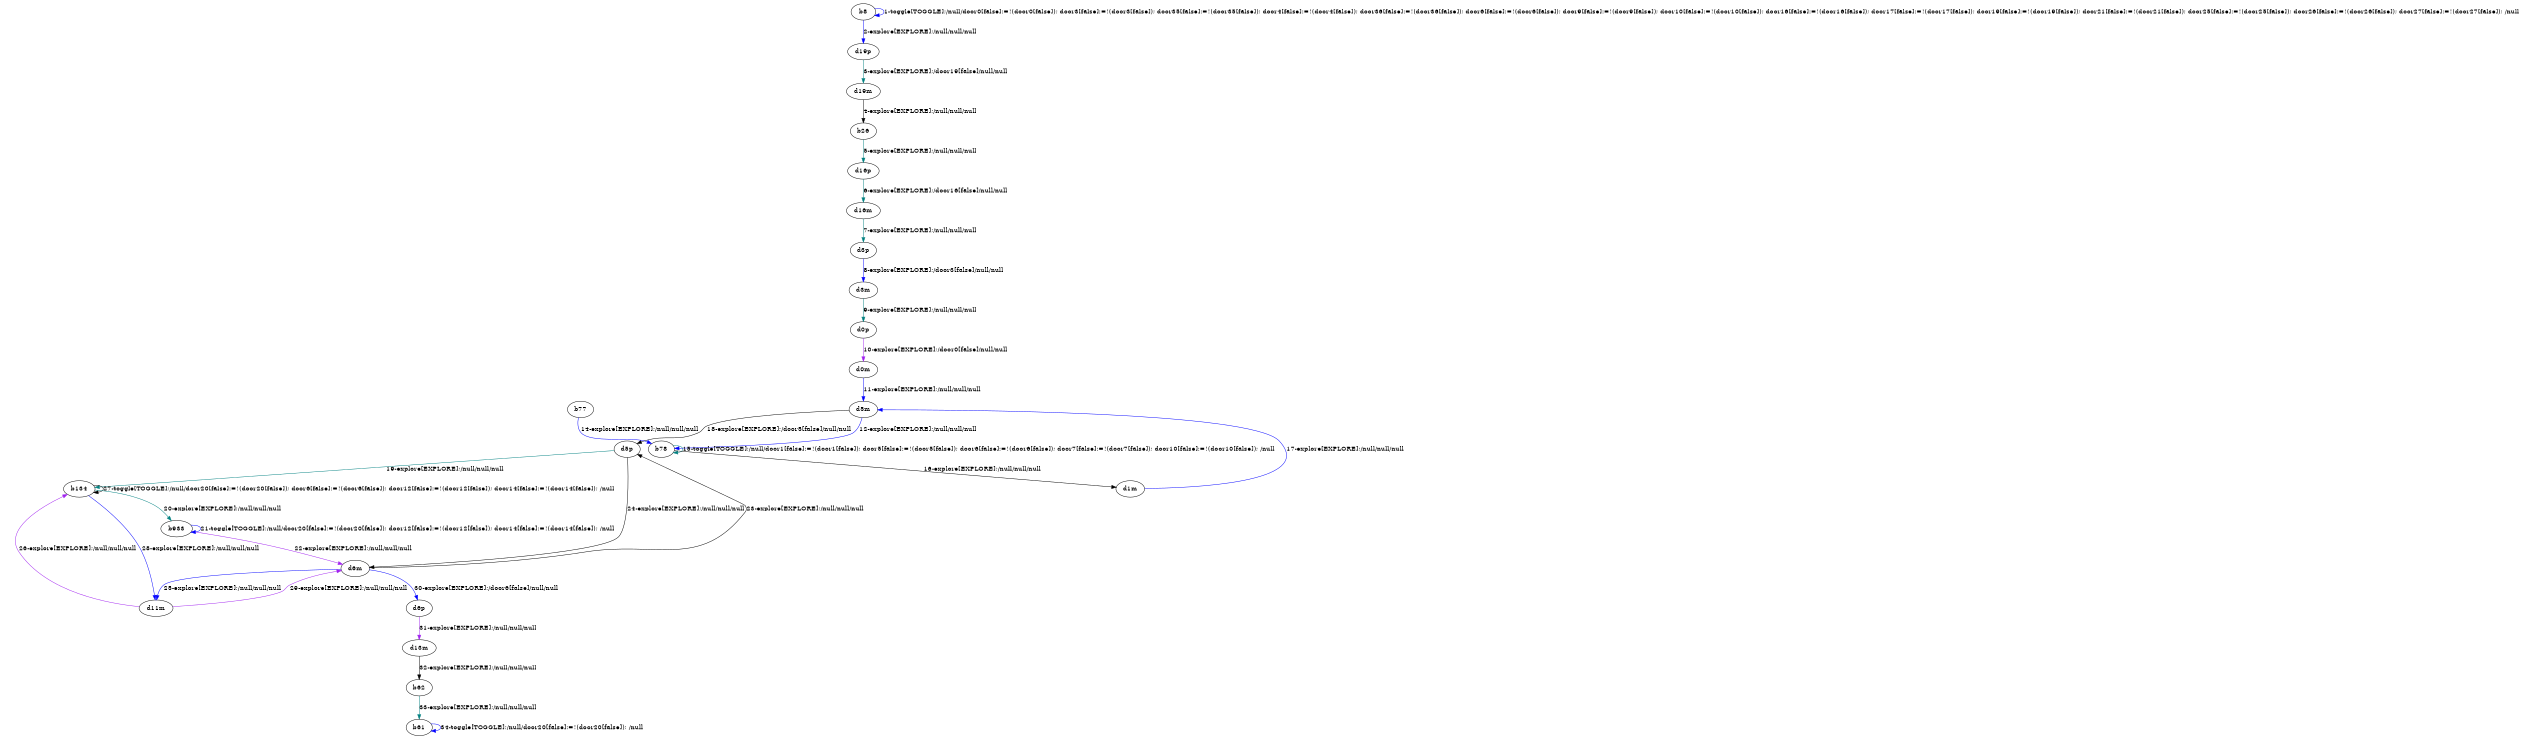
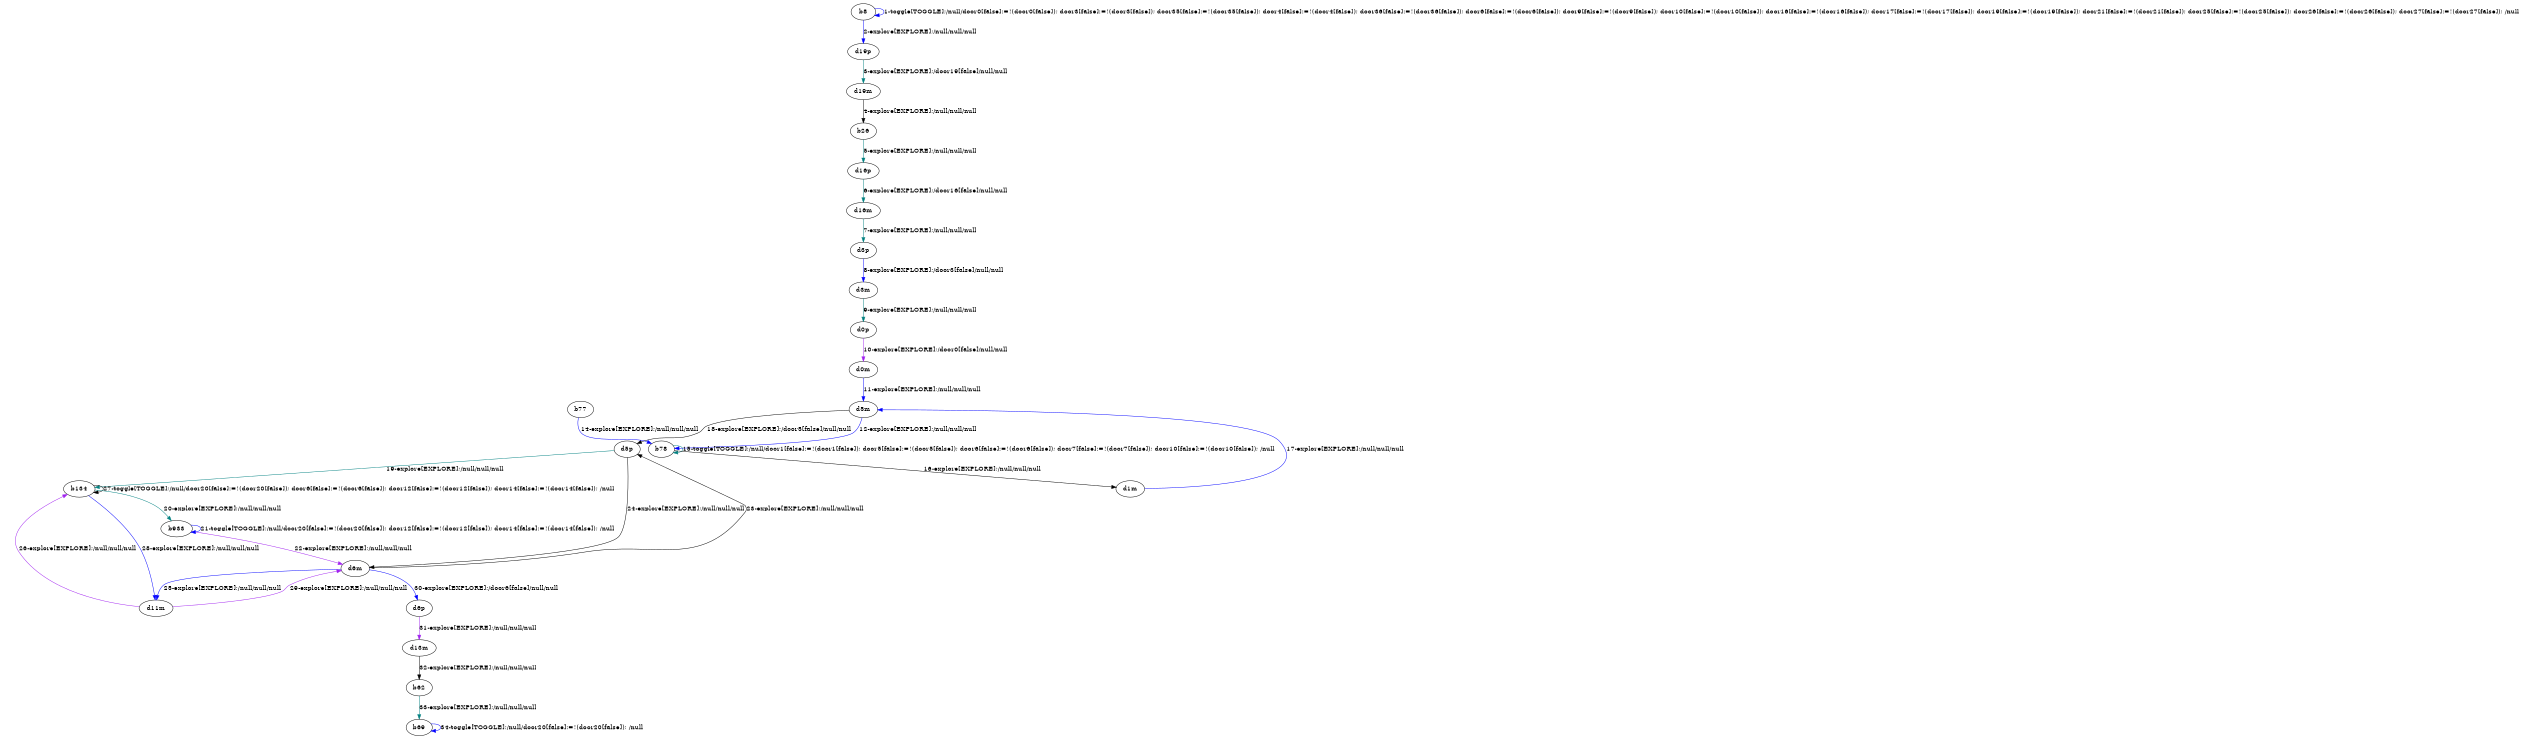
(419, 727) -> (419, 727)
